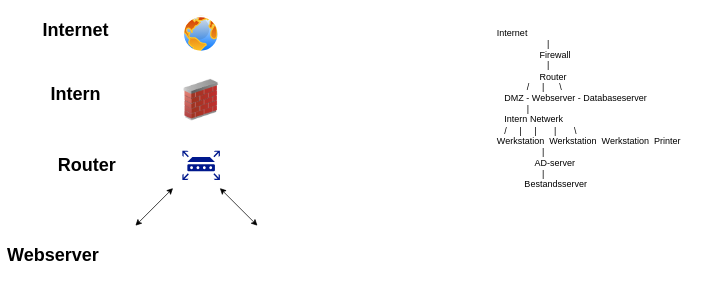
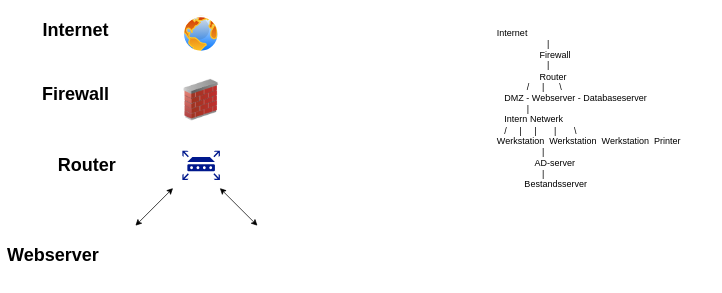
(76, 94) -> (76, 94)
